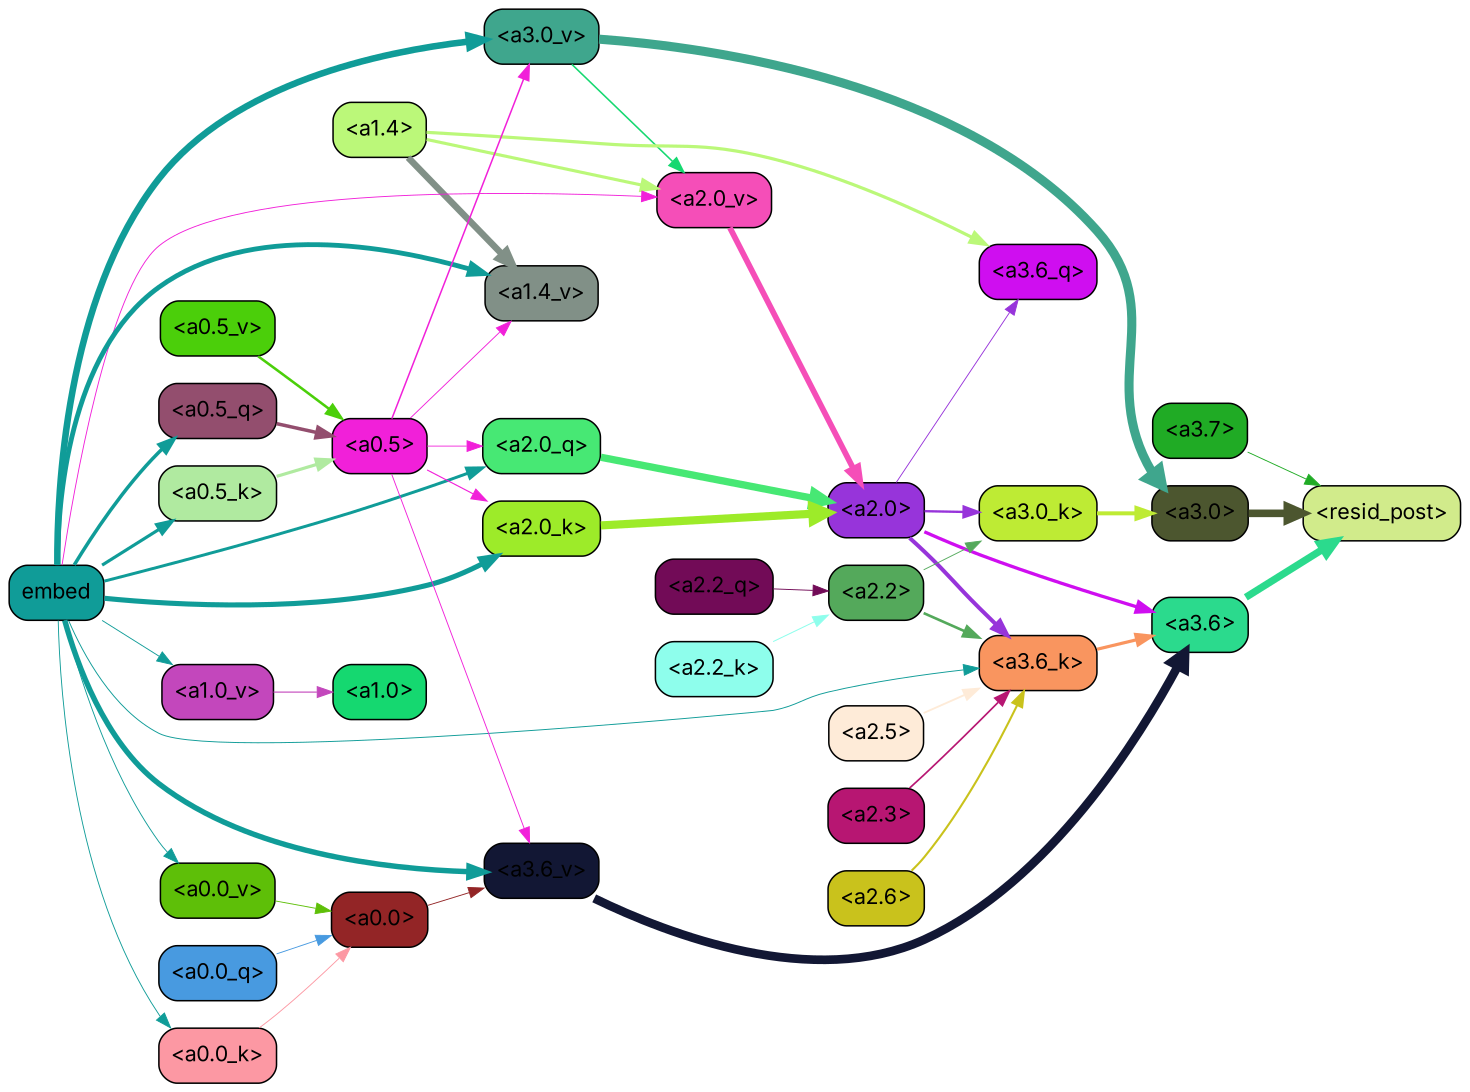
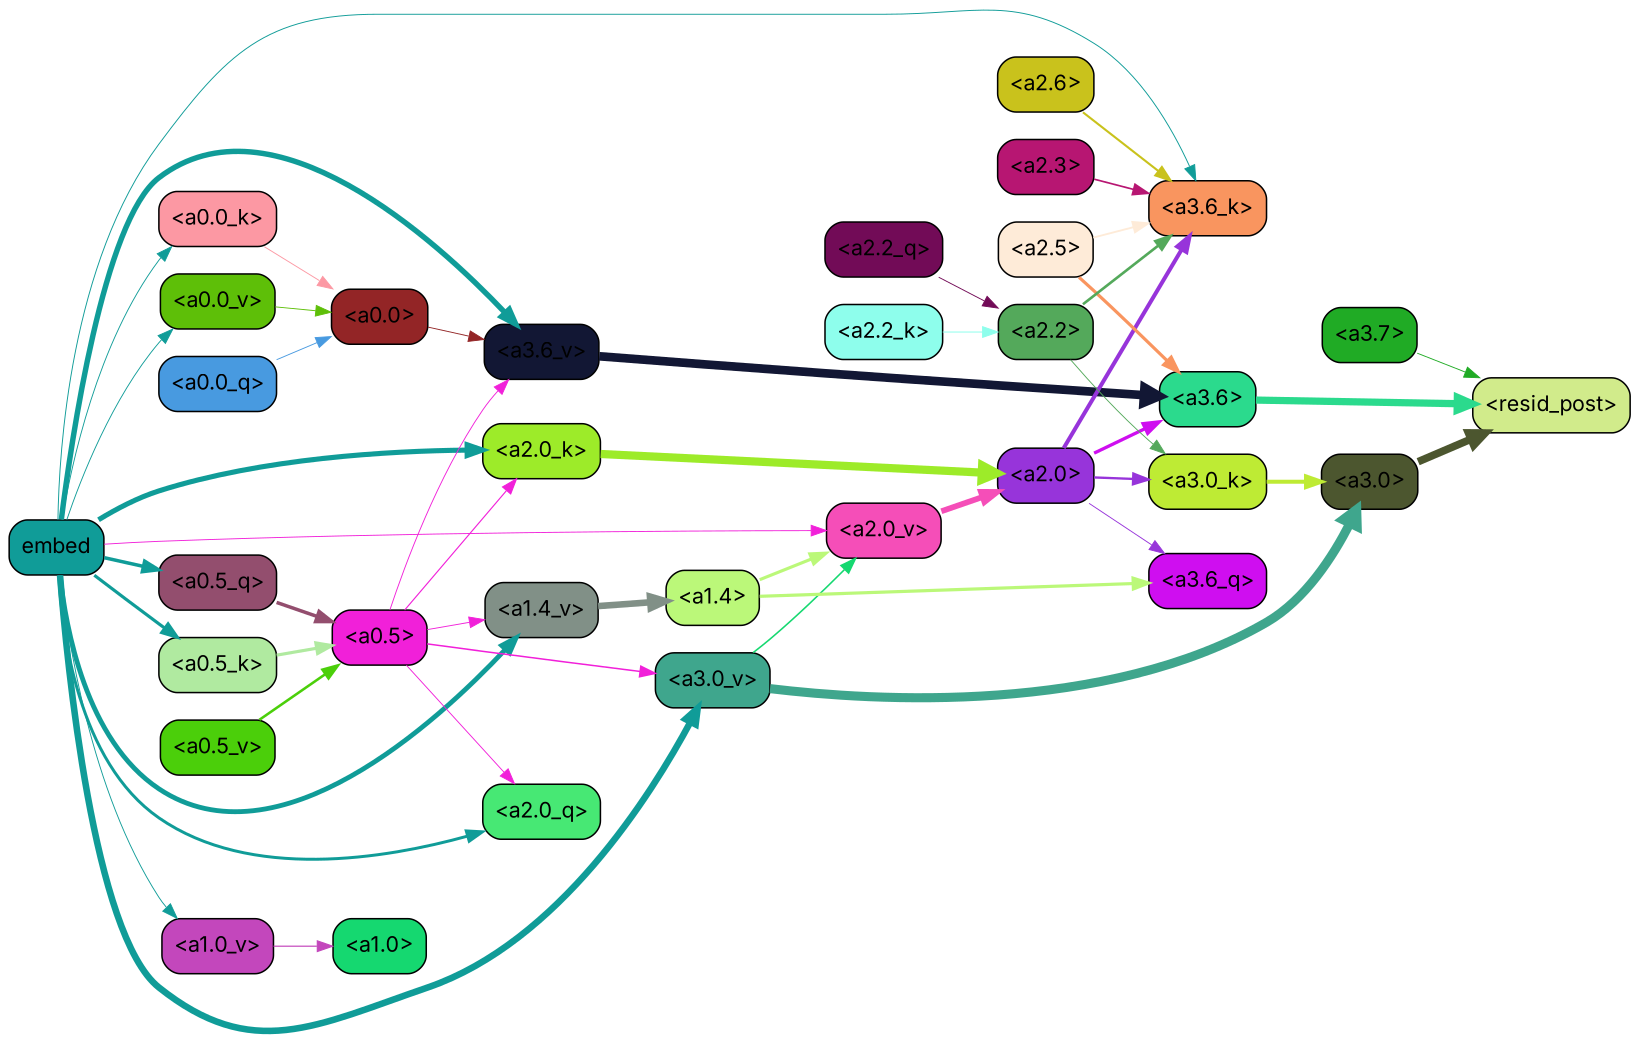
(455, 206) -> (624, 604)
(707, 478) -> none
(1117, 644) -> (1123, 319)
